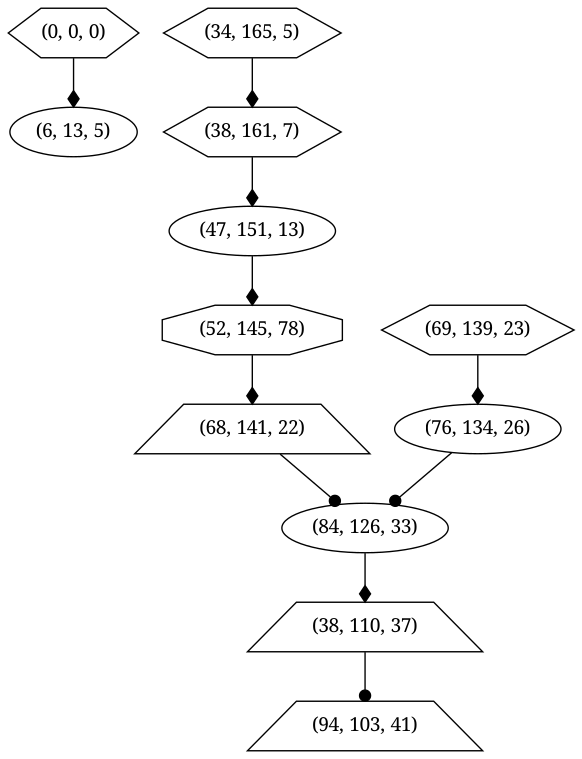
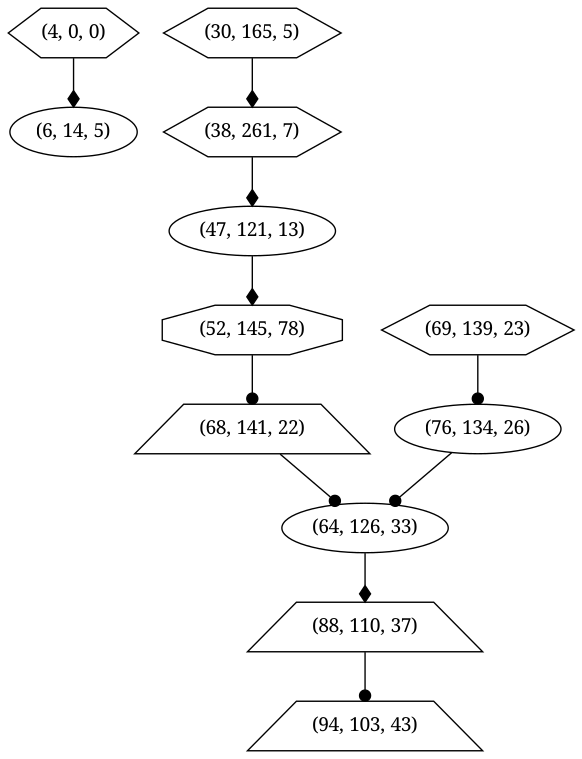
(74, 33) -> (74, 33)
(252, 33) -> (252, 33)
(74, 132) -> (74, 132)
(252, 132) -> (252, 132)
(252, 231) -> (252, 231)
(252, 374) -> (252, 374)
(478, 374) -> (478, 374)
(365, 528) -> (365, 528)
(365, 627) -> (365, 627)
(365, 726) -> (365, 726)
